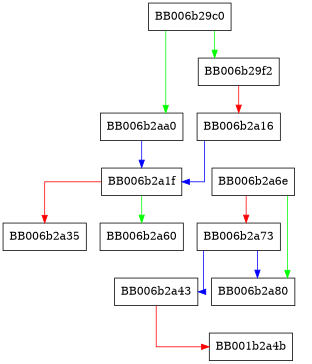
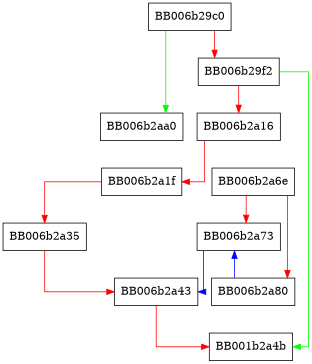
(215, 40) -> (215, 40)
(142, 150) -> none
(205, 169) -> (205, 169)
none -> (309, 199)
(287, 233) -> (287, 233)
(142, 237) -> none
(257, 260) -> (235, 268)
none -> (55, 292)
